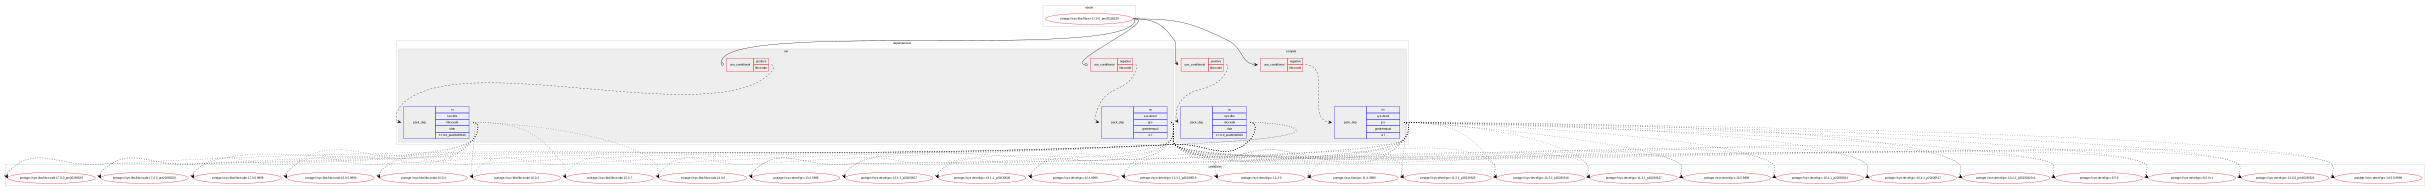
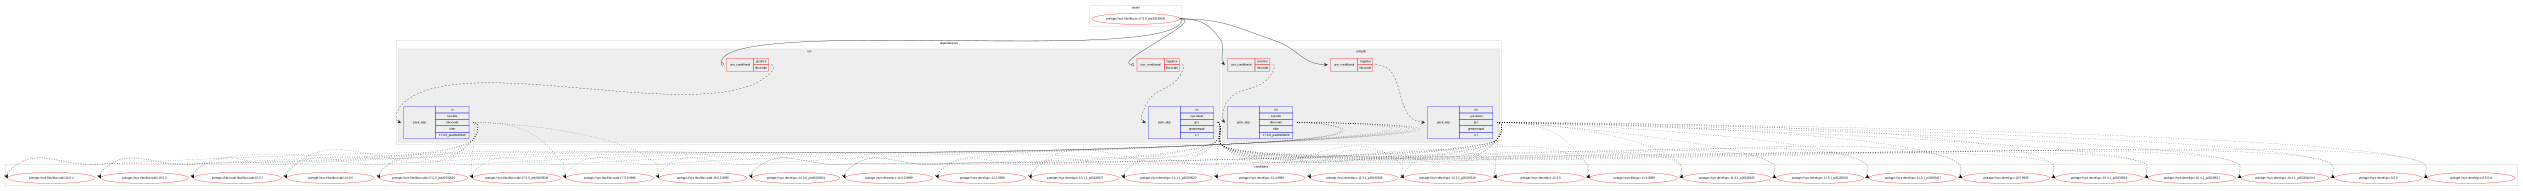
(610, 178) -> (238, 178)
none -> (1354, 178)
